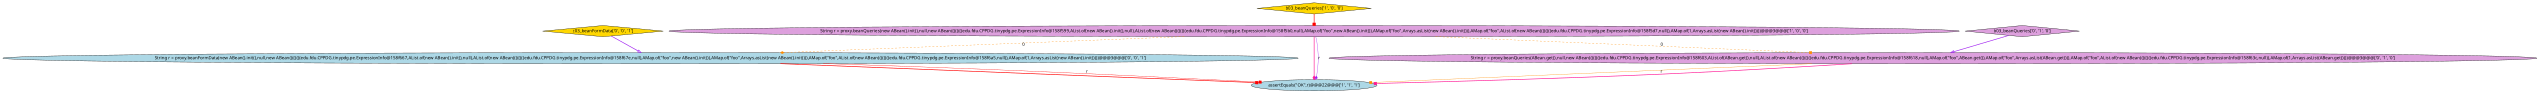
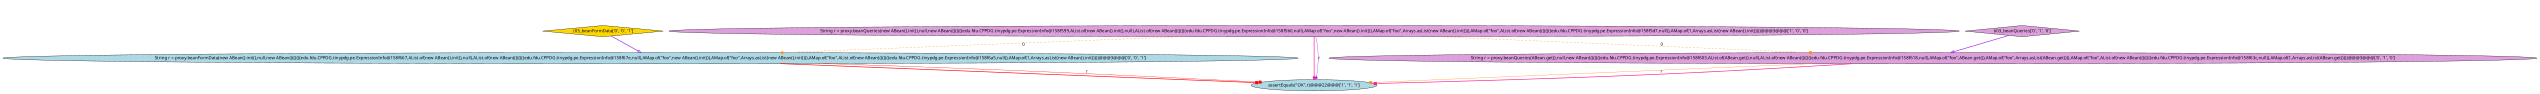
(1314, 8) -> none
